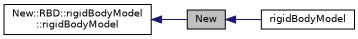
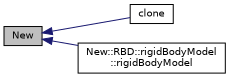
(174, 20) -> (65, 43)
(308, 20) -> (152, 14)
